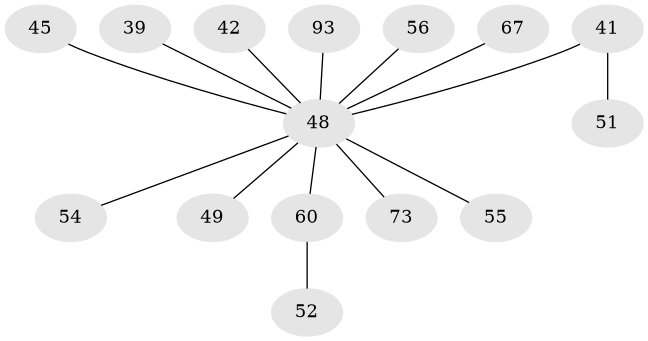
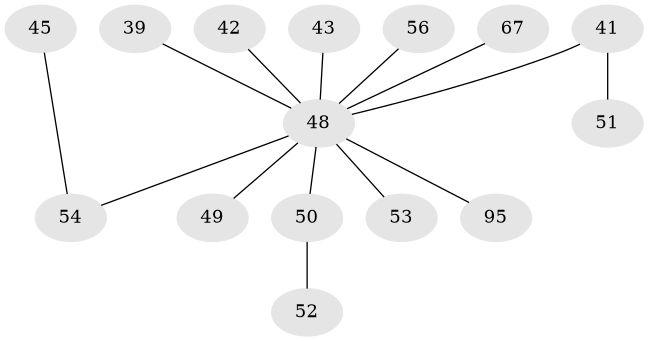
(324, 29) -> (324, 29)
(176, 83) -> (56, 123)
(307, 218) -> (307, 218)
(402, 218) -> (402, 218)
(496, 218) -> (496, 218)
